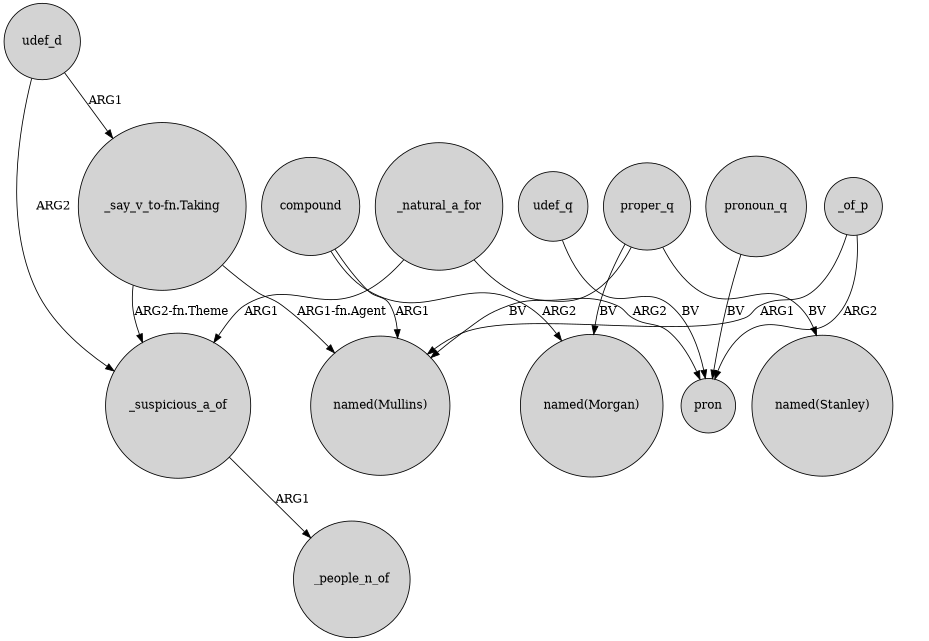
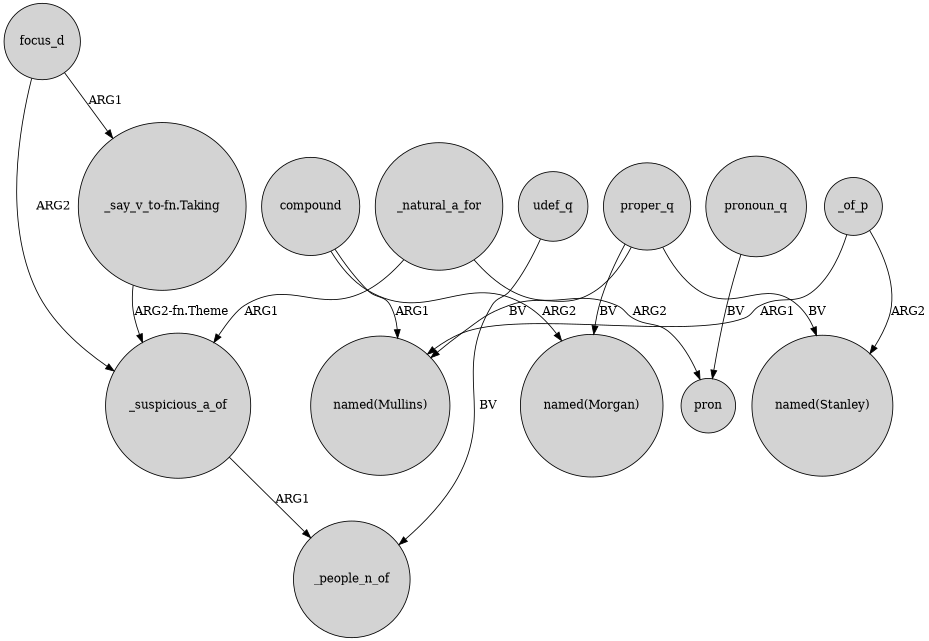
(42, 42) -> (42, 42)
(640, 297) -> (474, 390)
(278, 303) -> none
(805, 329) -> (891, 288)
